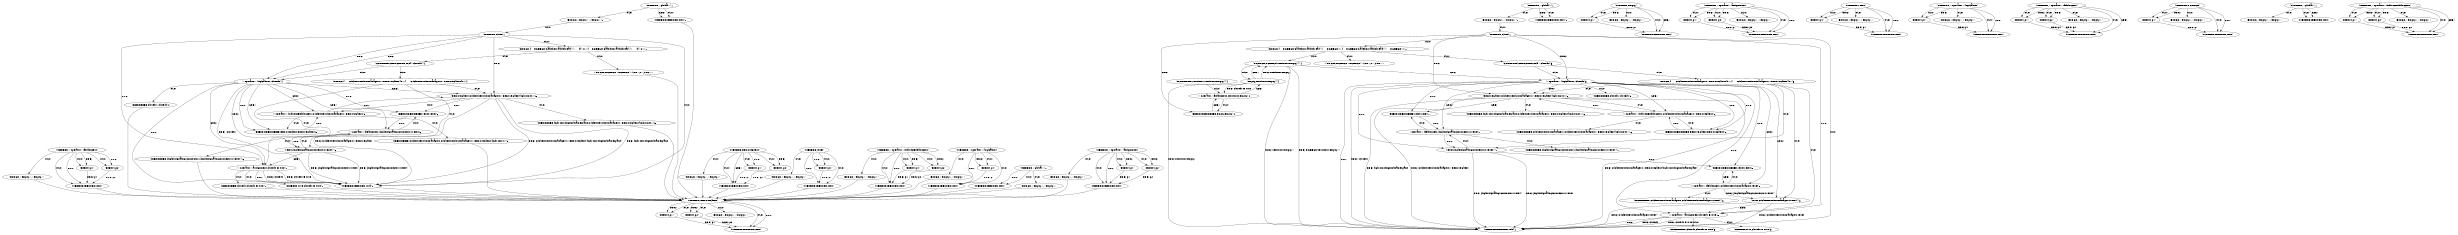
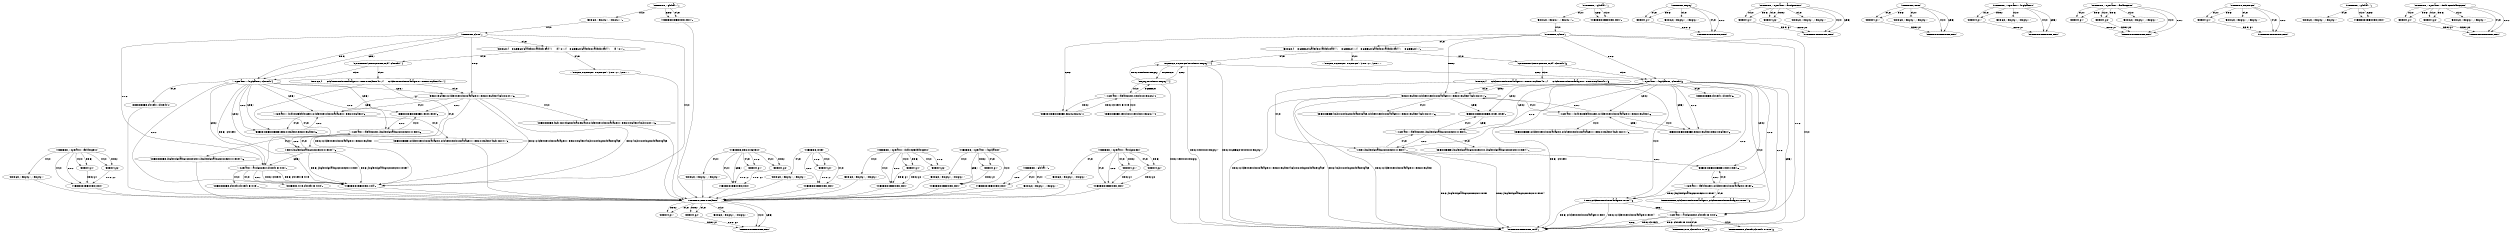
(1245, 72) -> (1169, 72)
(1212, 88) -> (1130, 104)
(1239, 89) -> (1136, 89)
(1260, 89) -> (1151, 89)
(1217, 105) -> (1117, 105)
(1226, 105) -> (1086, 105)
